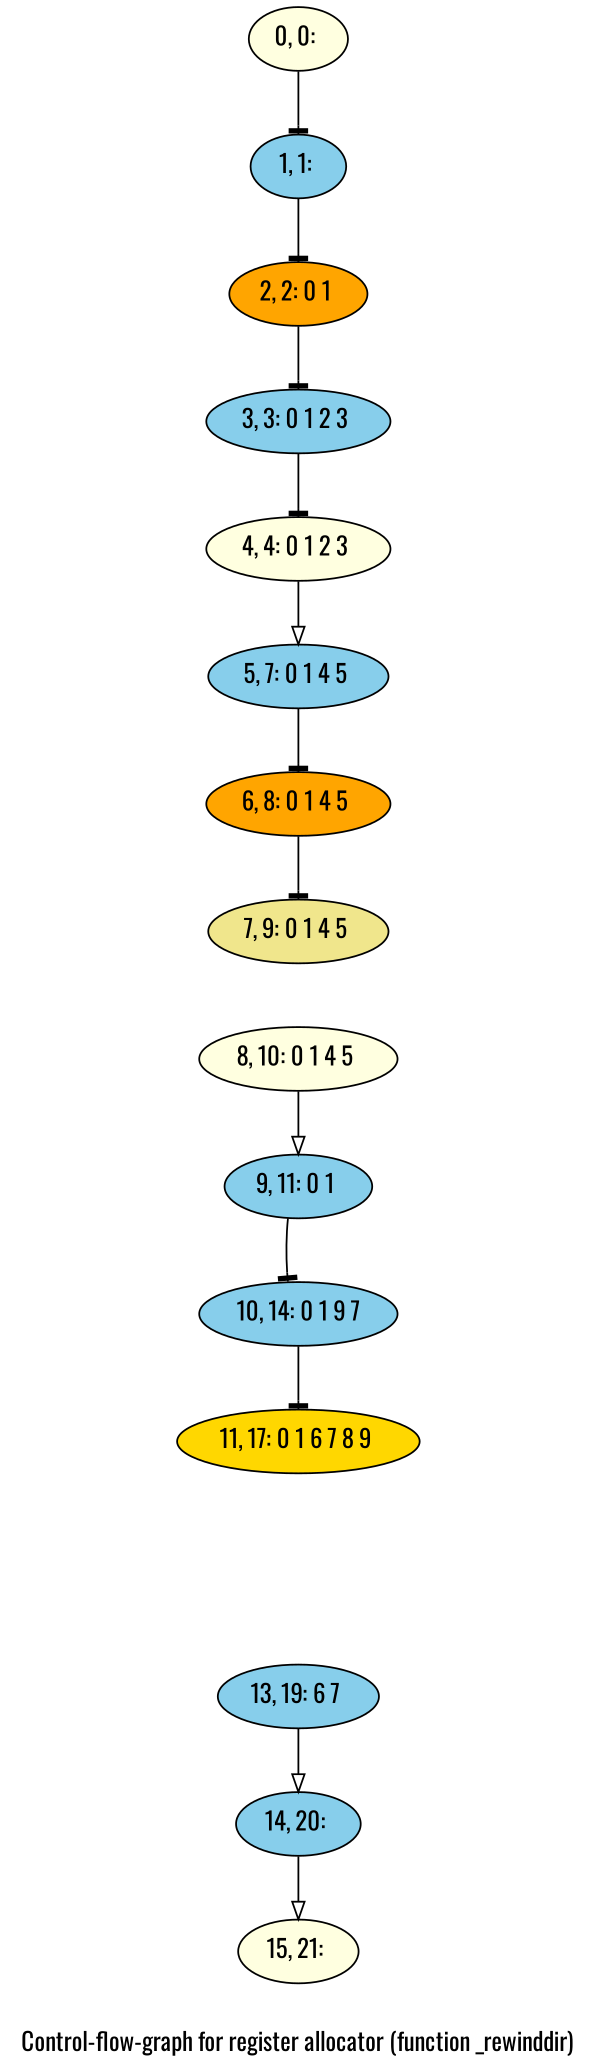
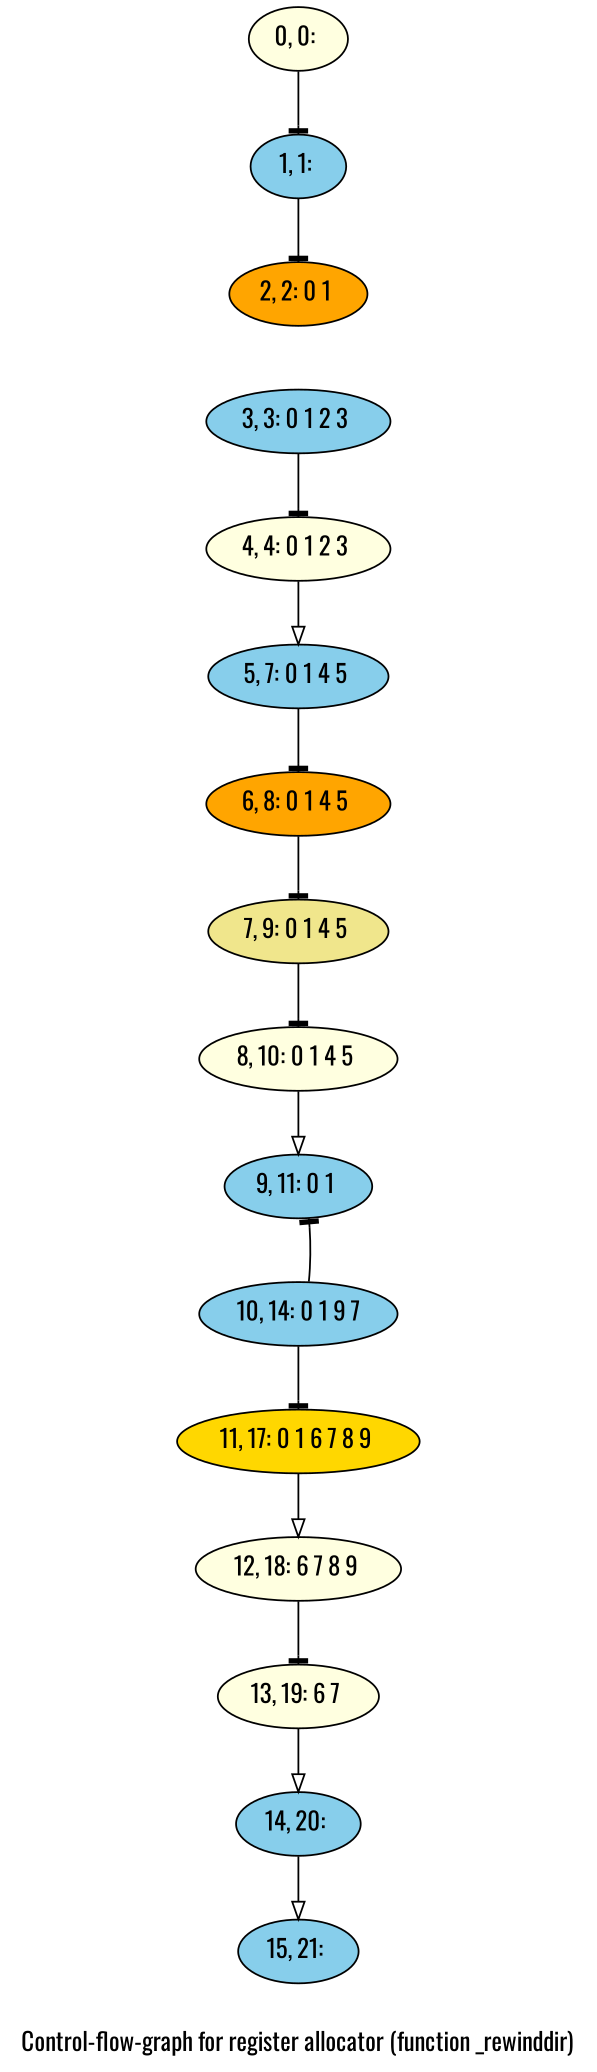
(298, 353) -> none
none -> (298, 991)
(286, 1245) -> (310, 1254)
none -> (298, 1569)
(298, 1696) -> (298, 1696)
(298, 1951) -> (298, 1951)
